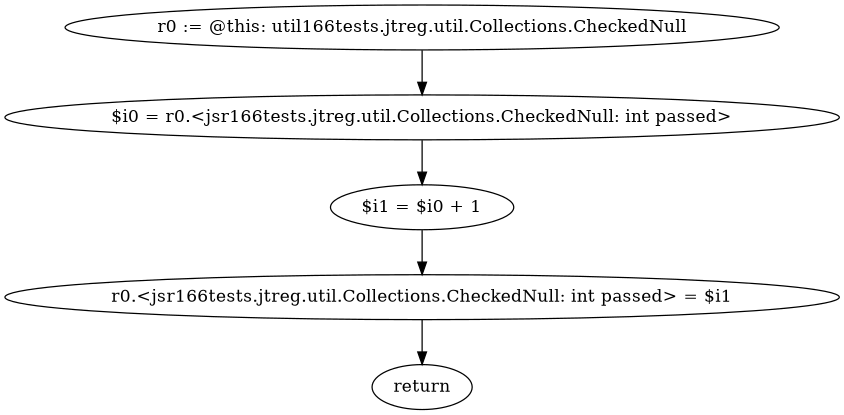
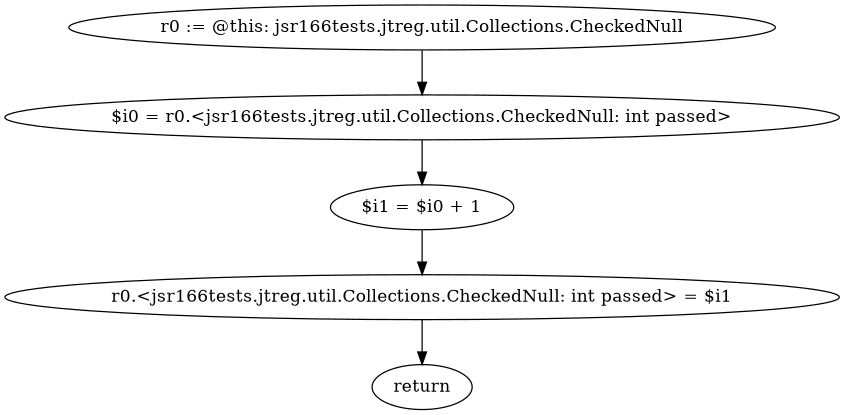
(422, 27) -> (422, 27)
